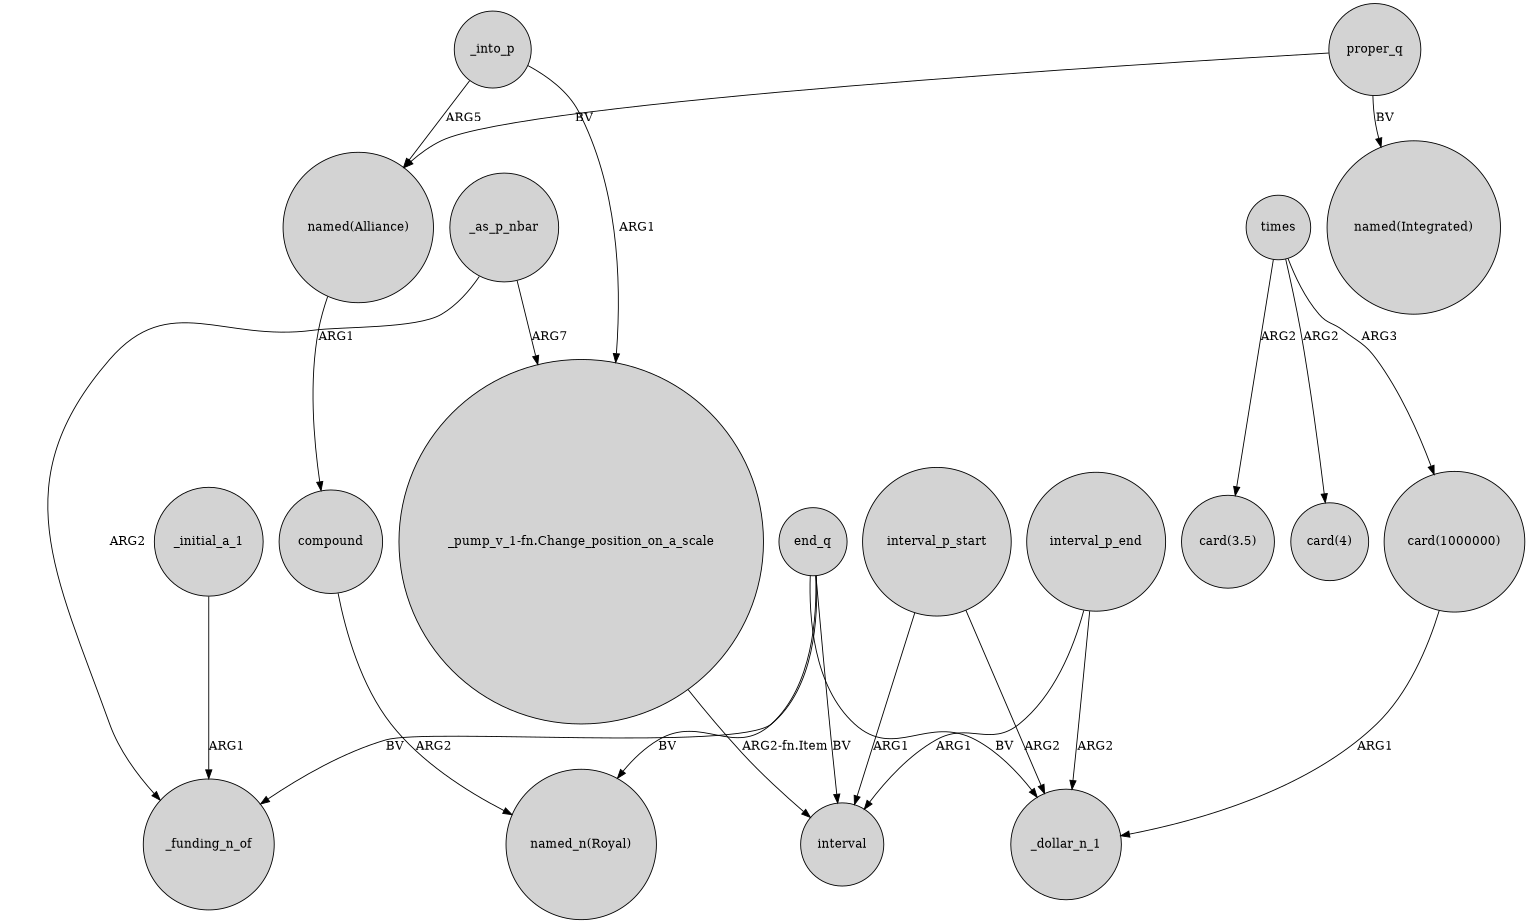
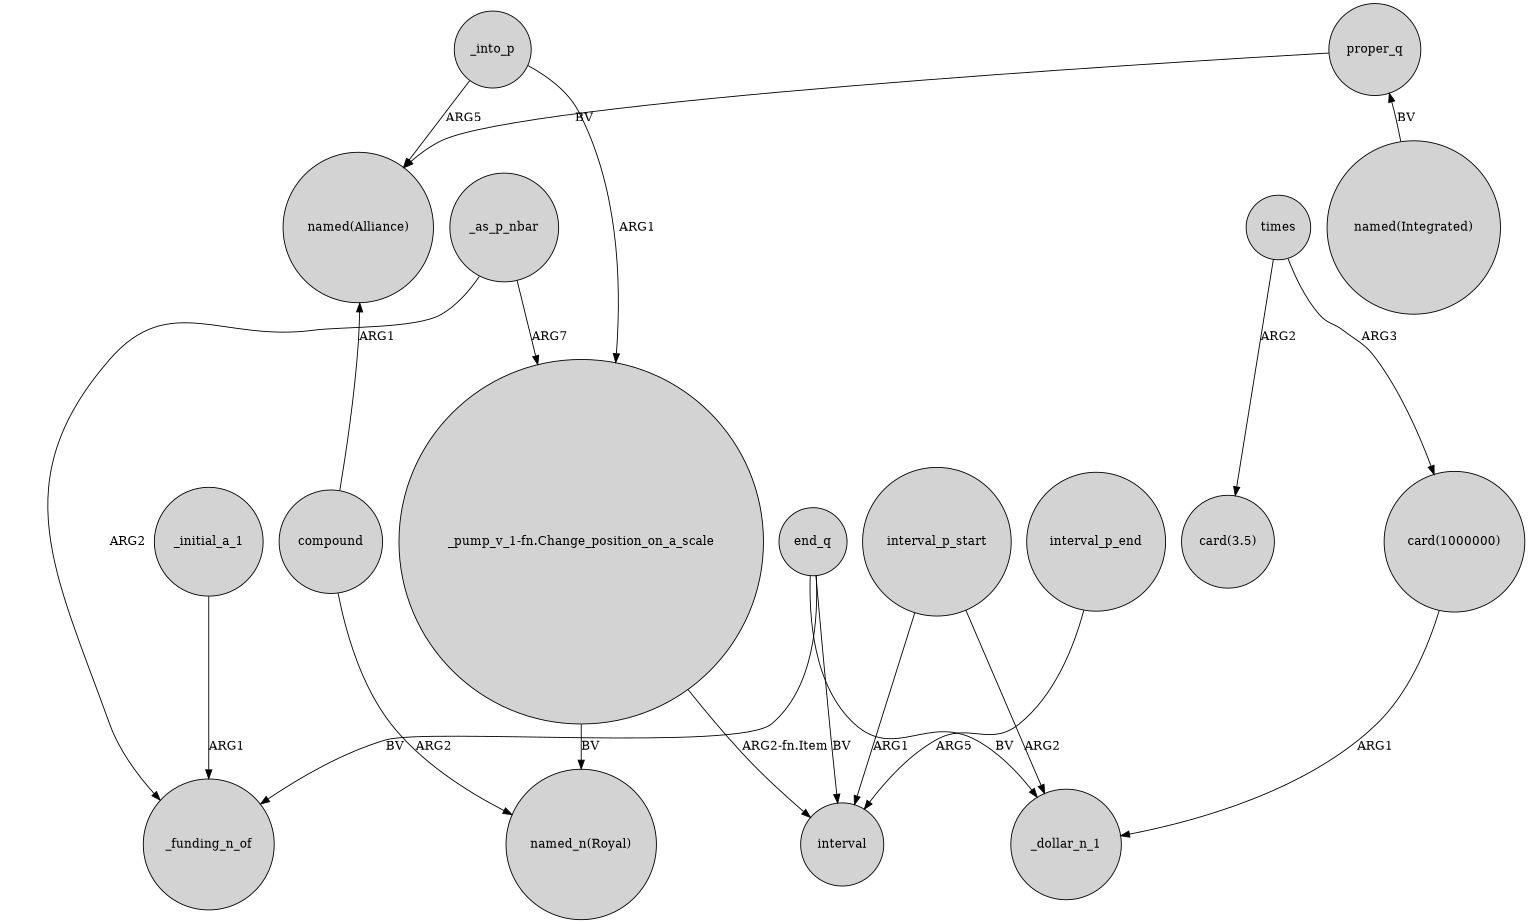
(1375, 117) -> (1397, 122)
(313, 388) -> (353, 401)
(1330, 542) -> none
(1082, 696) -> none
(769, 726) -> (581, 744)
(954, 747) -> (954, 747)
